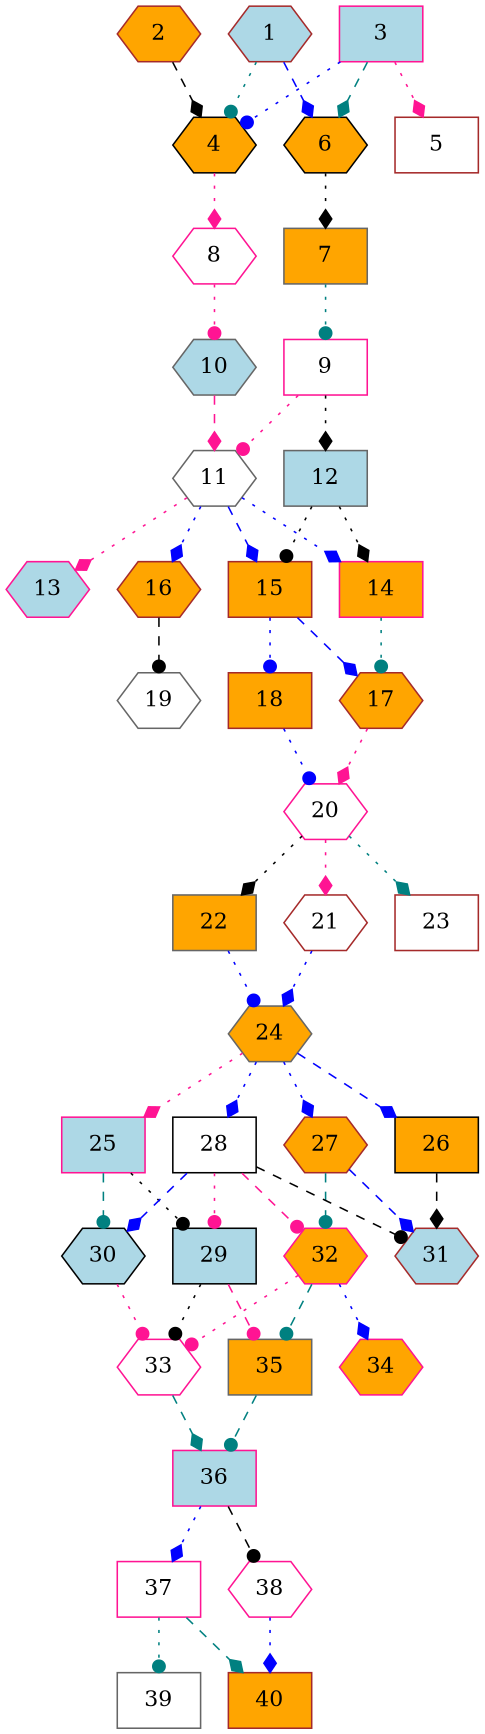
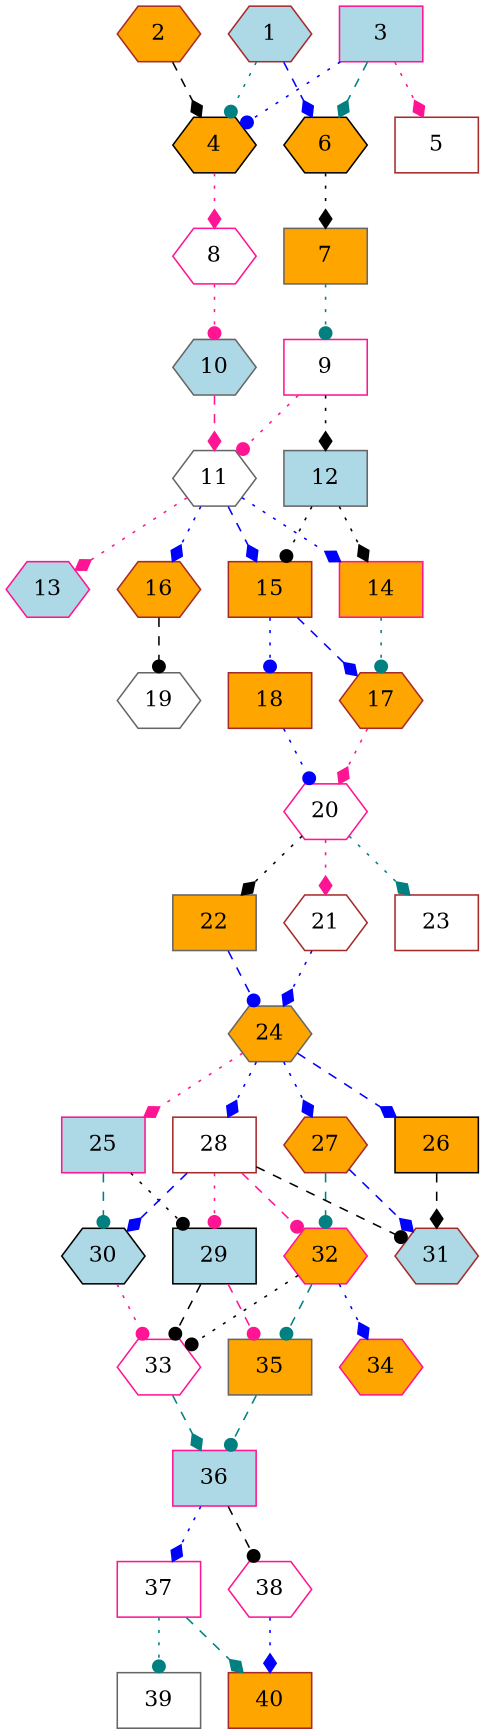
(239, 973) -> (239, 973)
(214, 1145) -> (214, 1145)
(253, 1305) -> (253, 1305)
(189, 1306) -> (189, 1306)
